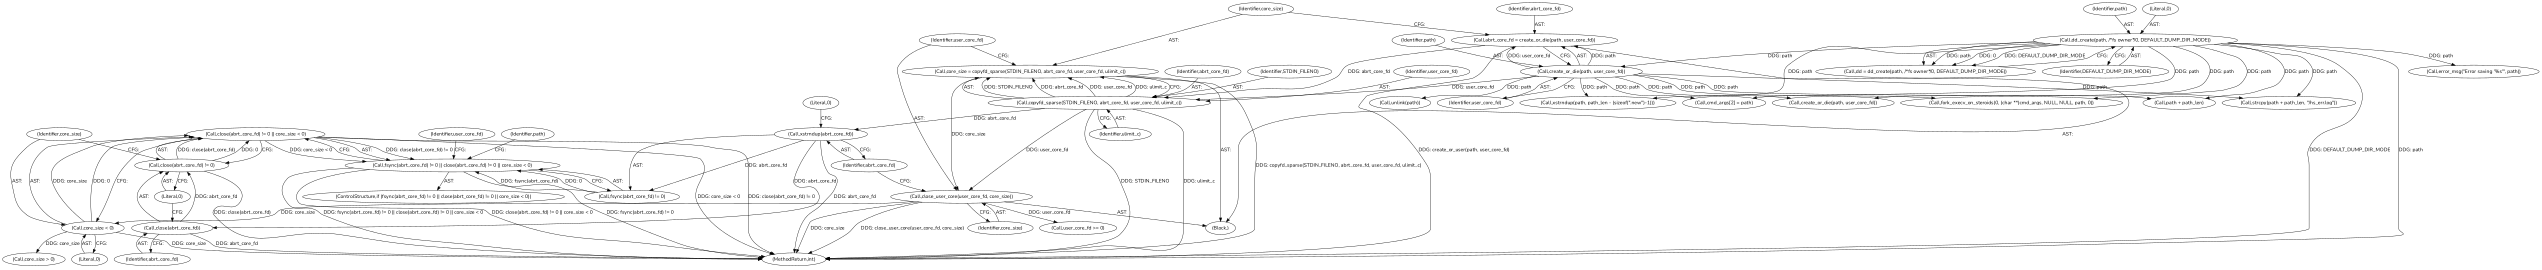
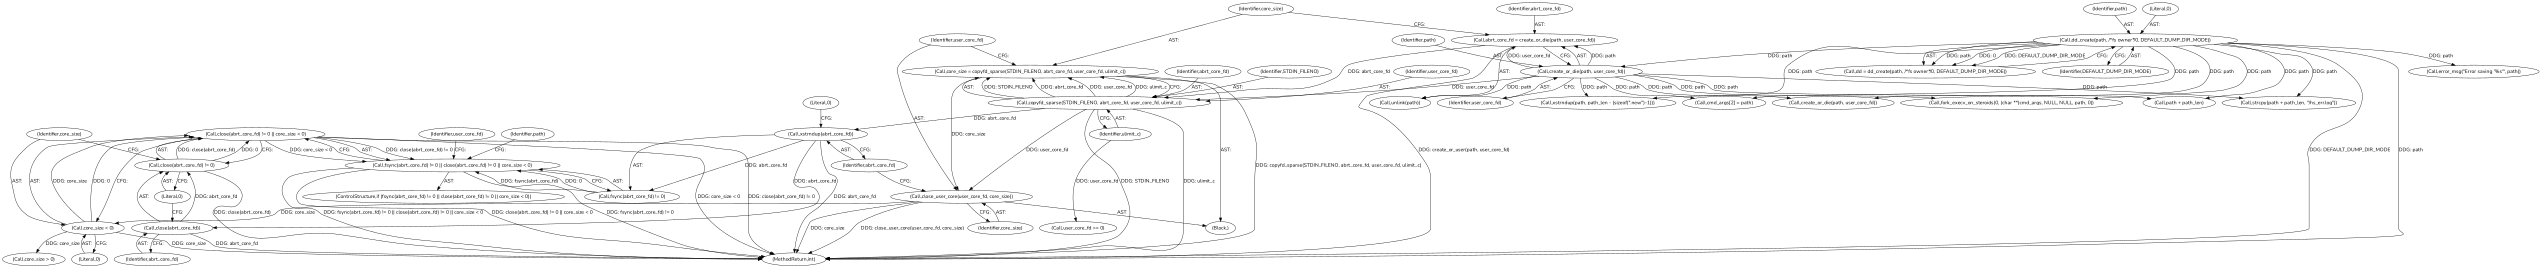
(1930, 131) -> (1490, 91)
(1019, 212) -> (1079, 173)
